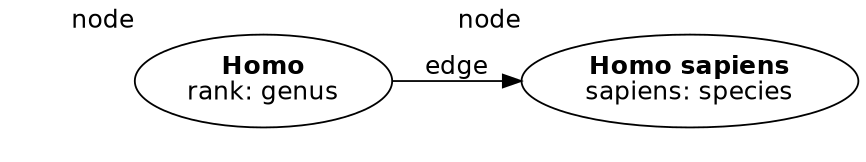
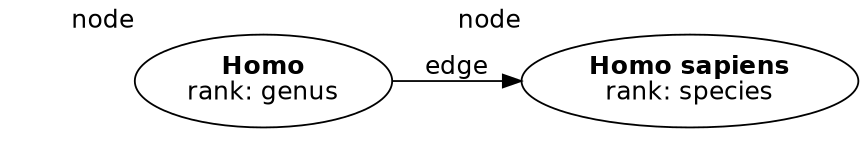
(690, 92) -> (690, 92)
